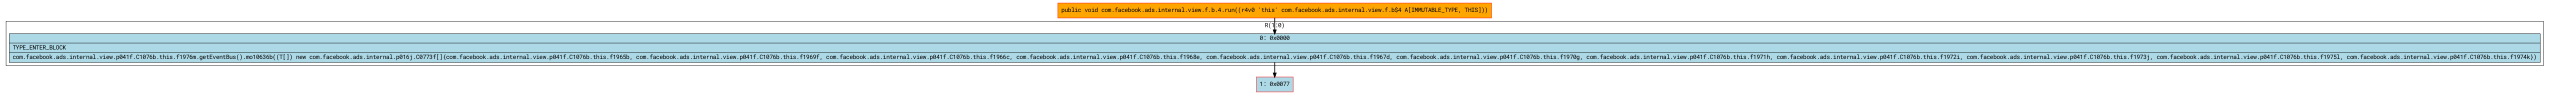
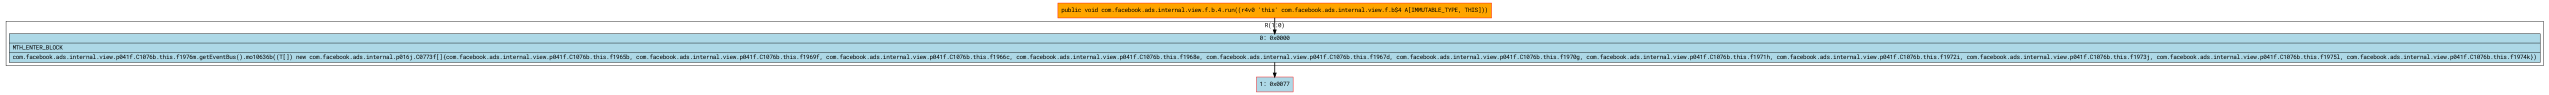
(39, 48) -> (38, 48)
